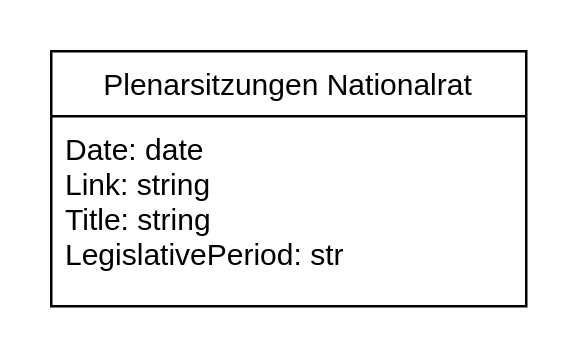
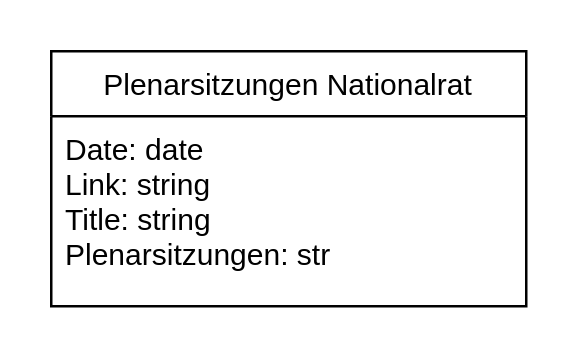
(141, 150) -> (141, 150)
